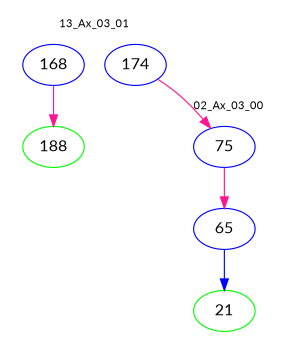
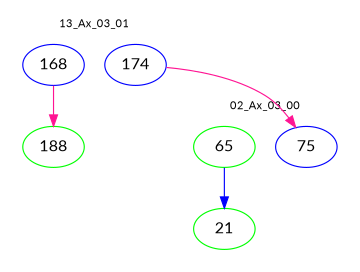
(224, 182) -> none
(224, 229) -> (224, 147)
